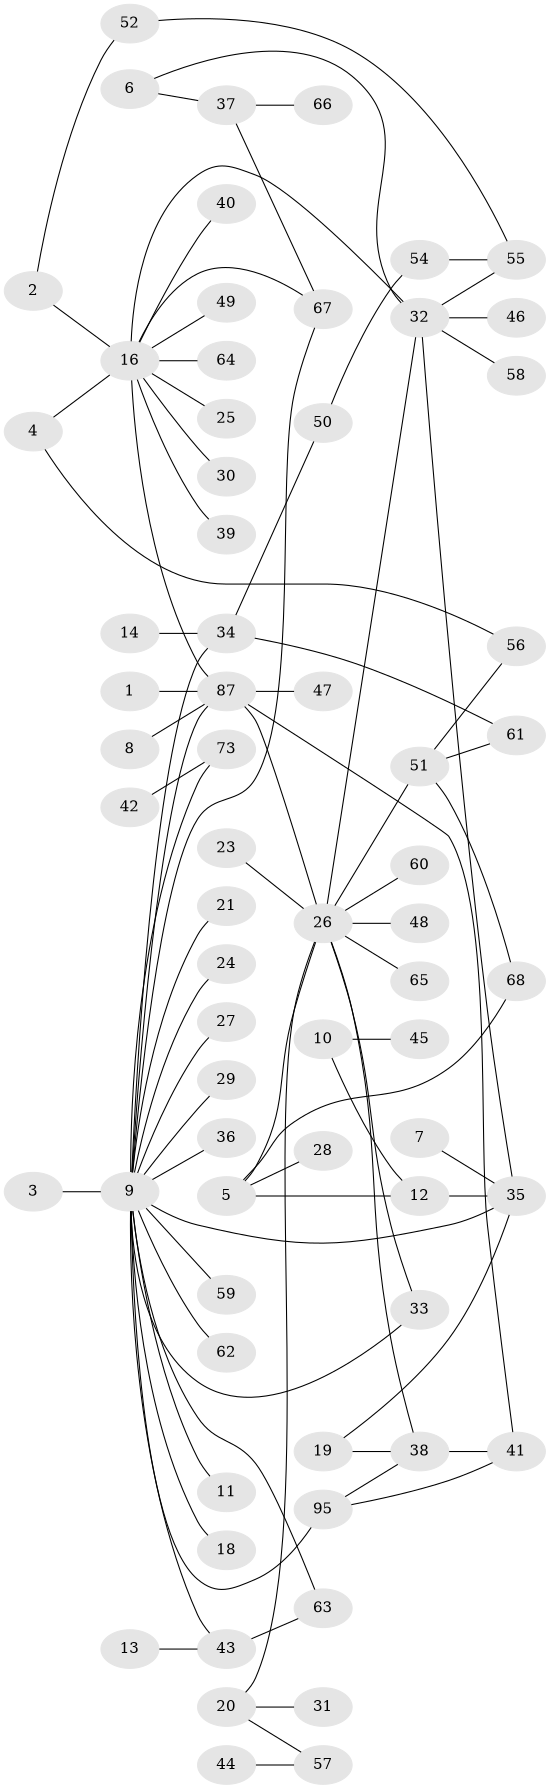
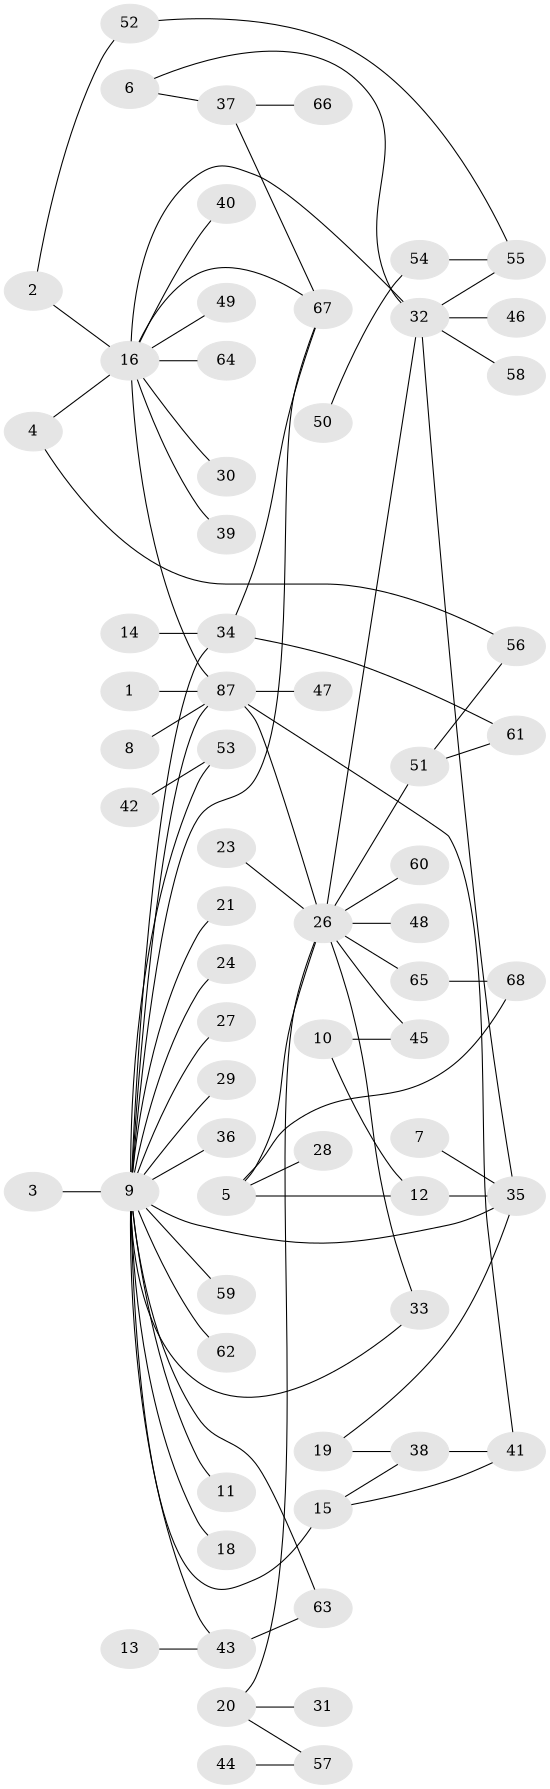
(227, 419) -> none
(275, 528) -> (277, 472)
(227, 749) -> (227, 749)
(481, 869) -> (468, 981)
(374, 1187) -> (368, 983)
(323, 1509) -> (323, 1509)
